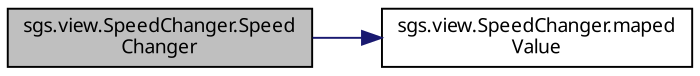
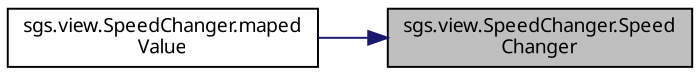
(337, 38) -> (343, 38)
